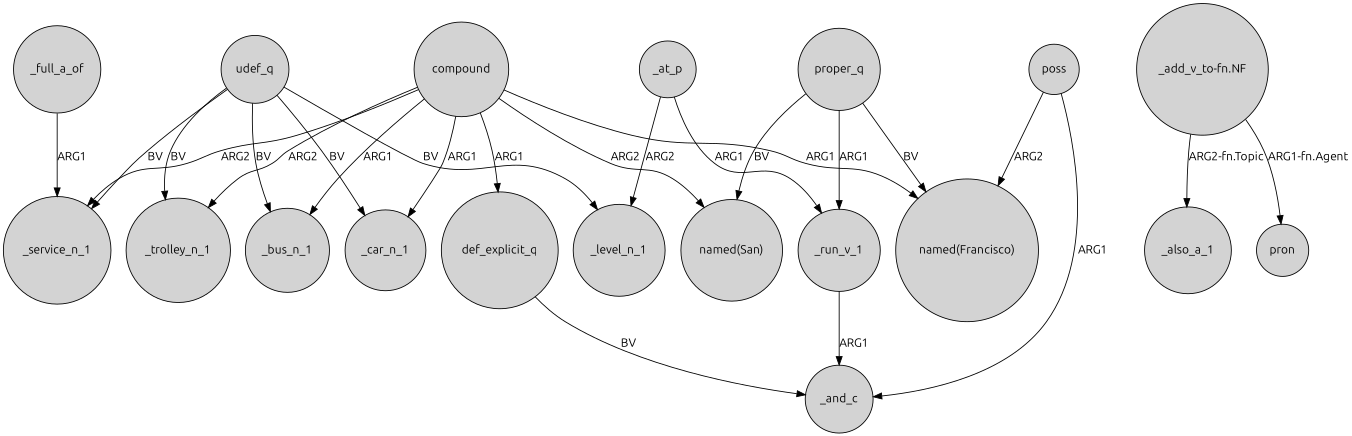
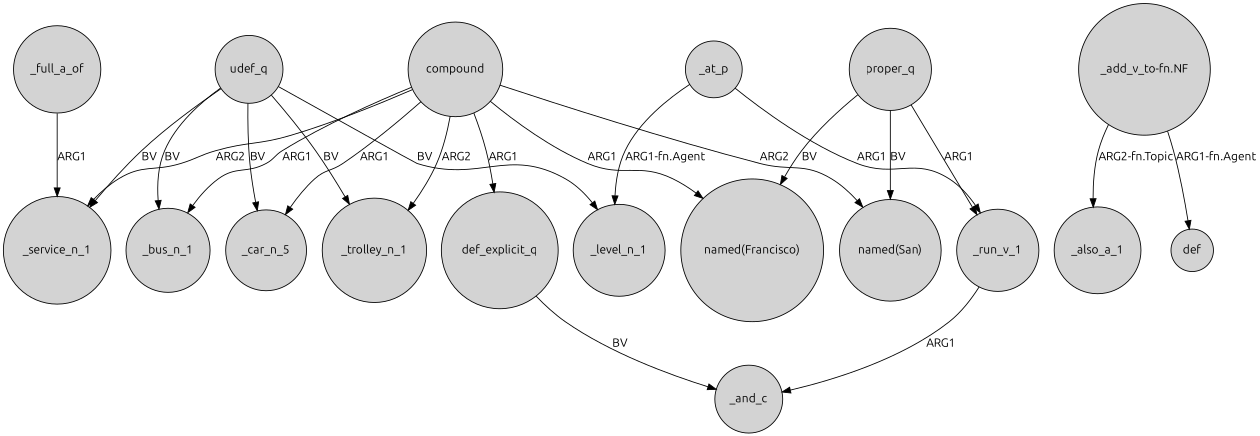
(1054, 69) -> none
(661, 157) -> (665, 157)
(385, 250) -> (266, 250)
(1283, 250) -> (1192, 250)
